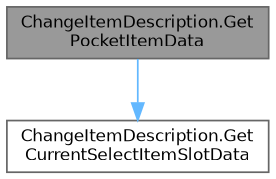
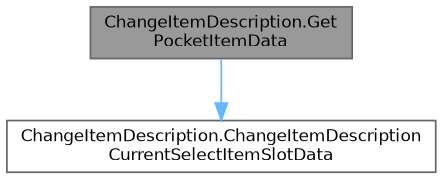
(138, 146) -> (221, 146)
